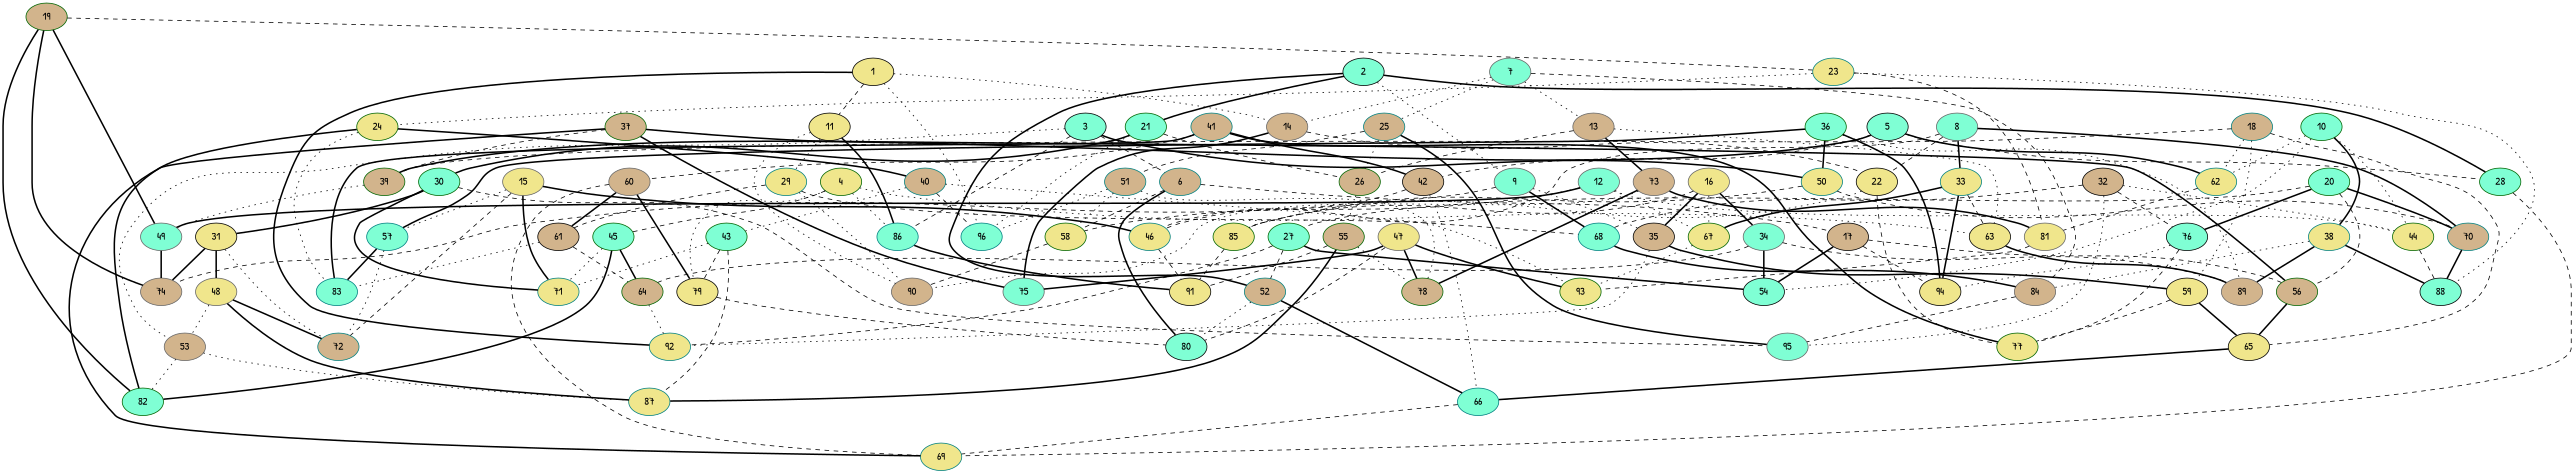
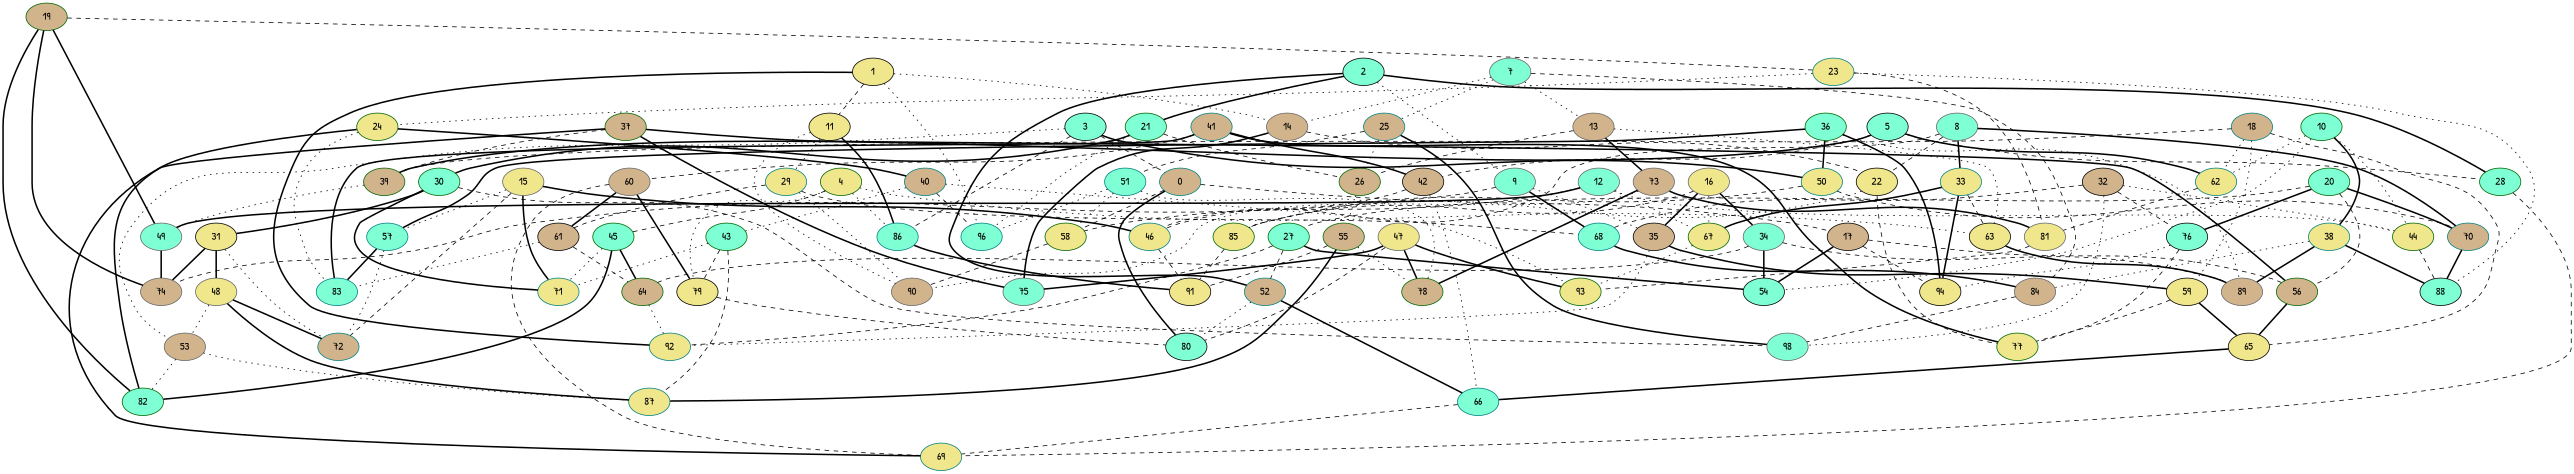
(1125, 182) -> (1125, 182)
(1180, 182) -> (1180, 182)
(1787, 347) -> (1787, 347)
